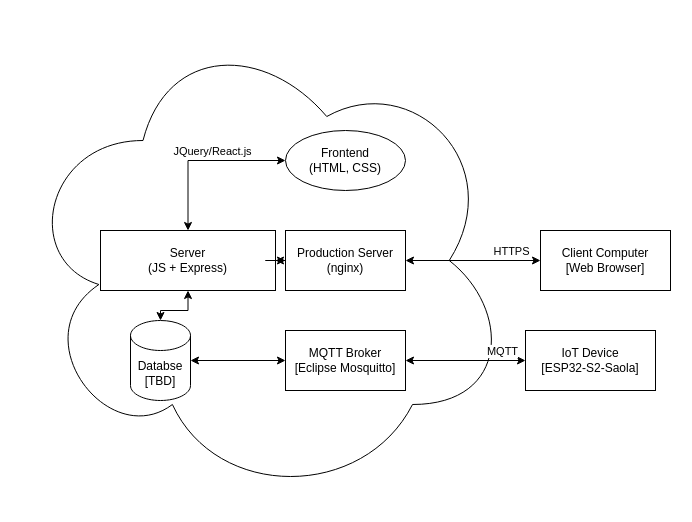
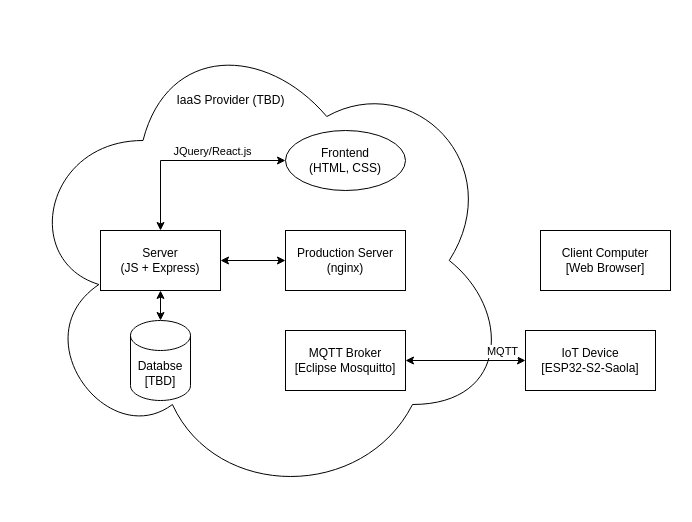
none -> (231, 101)
(188, 261) -> (161, 261)
(473, 261) -> none
(238, 361) -> none
